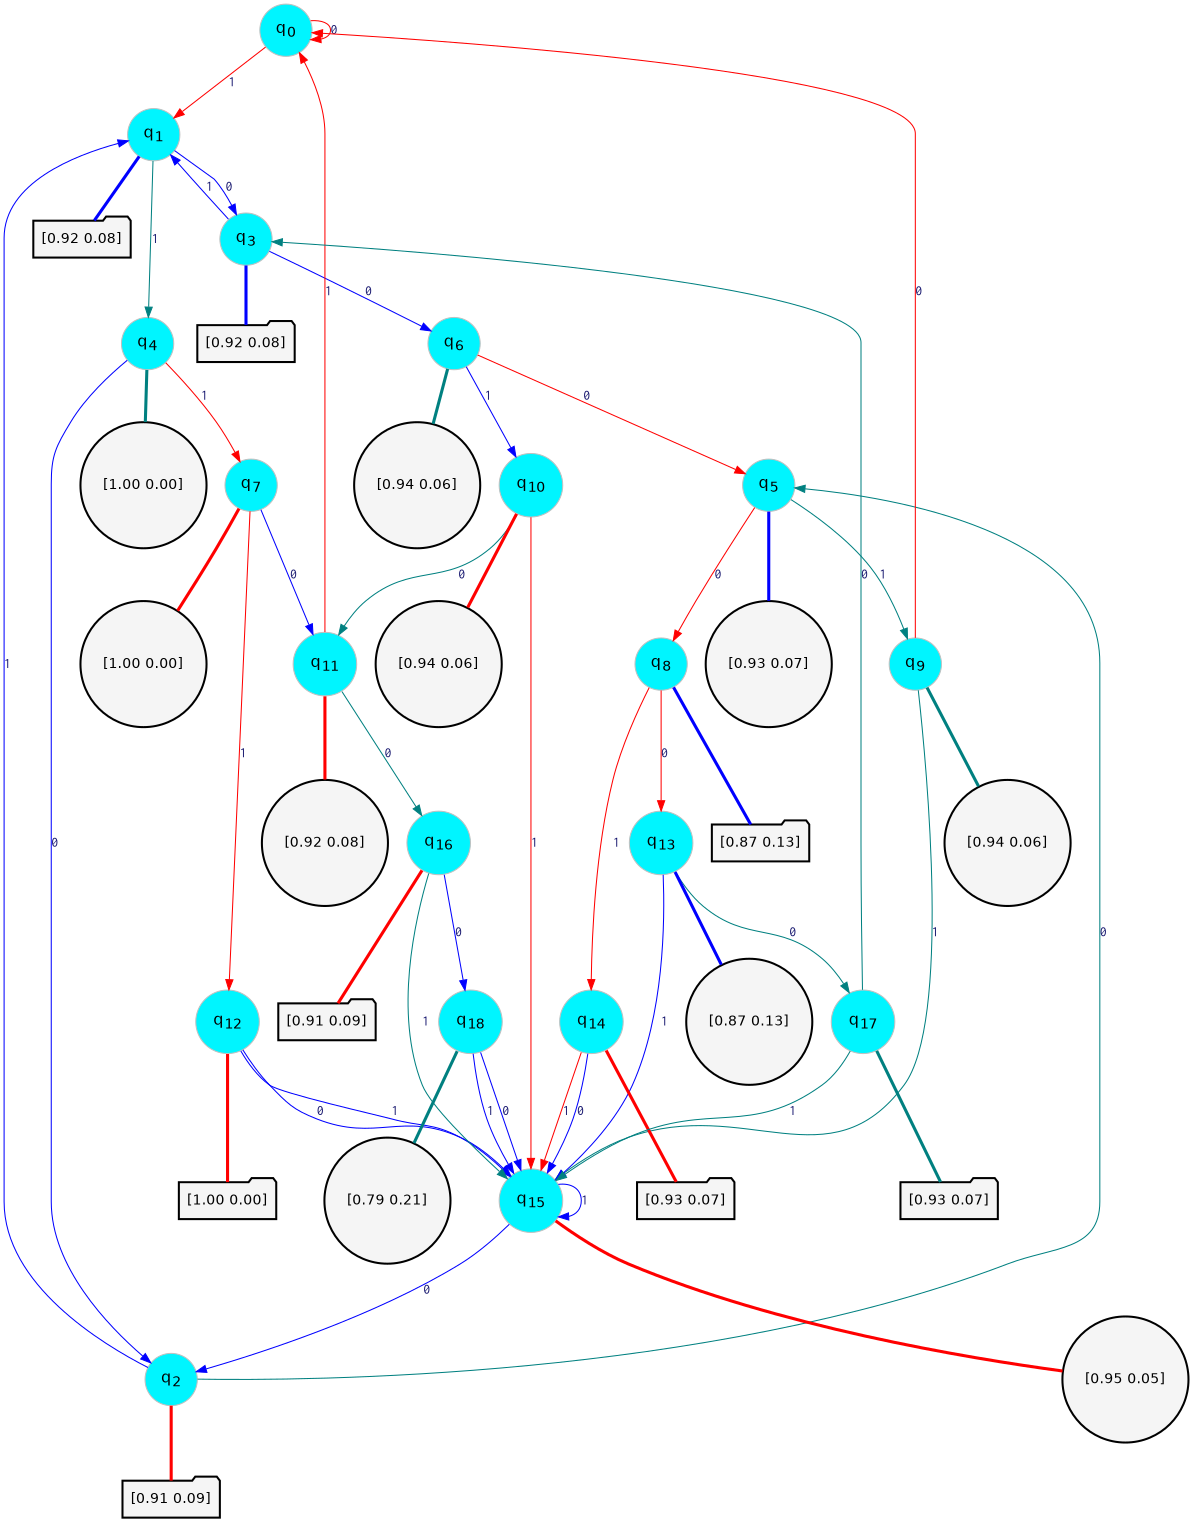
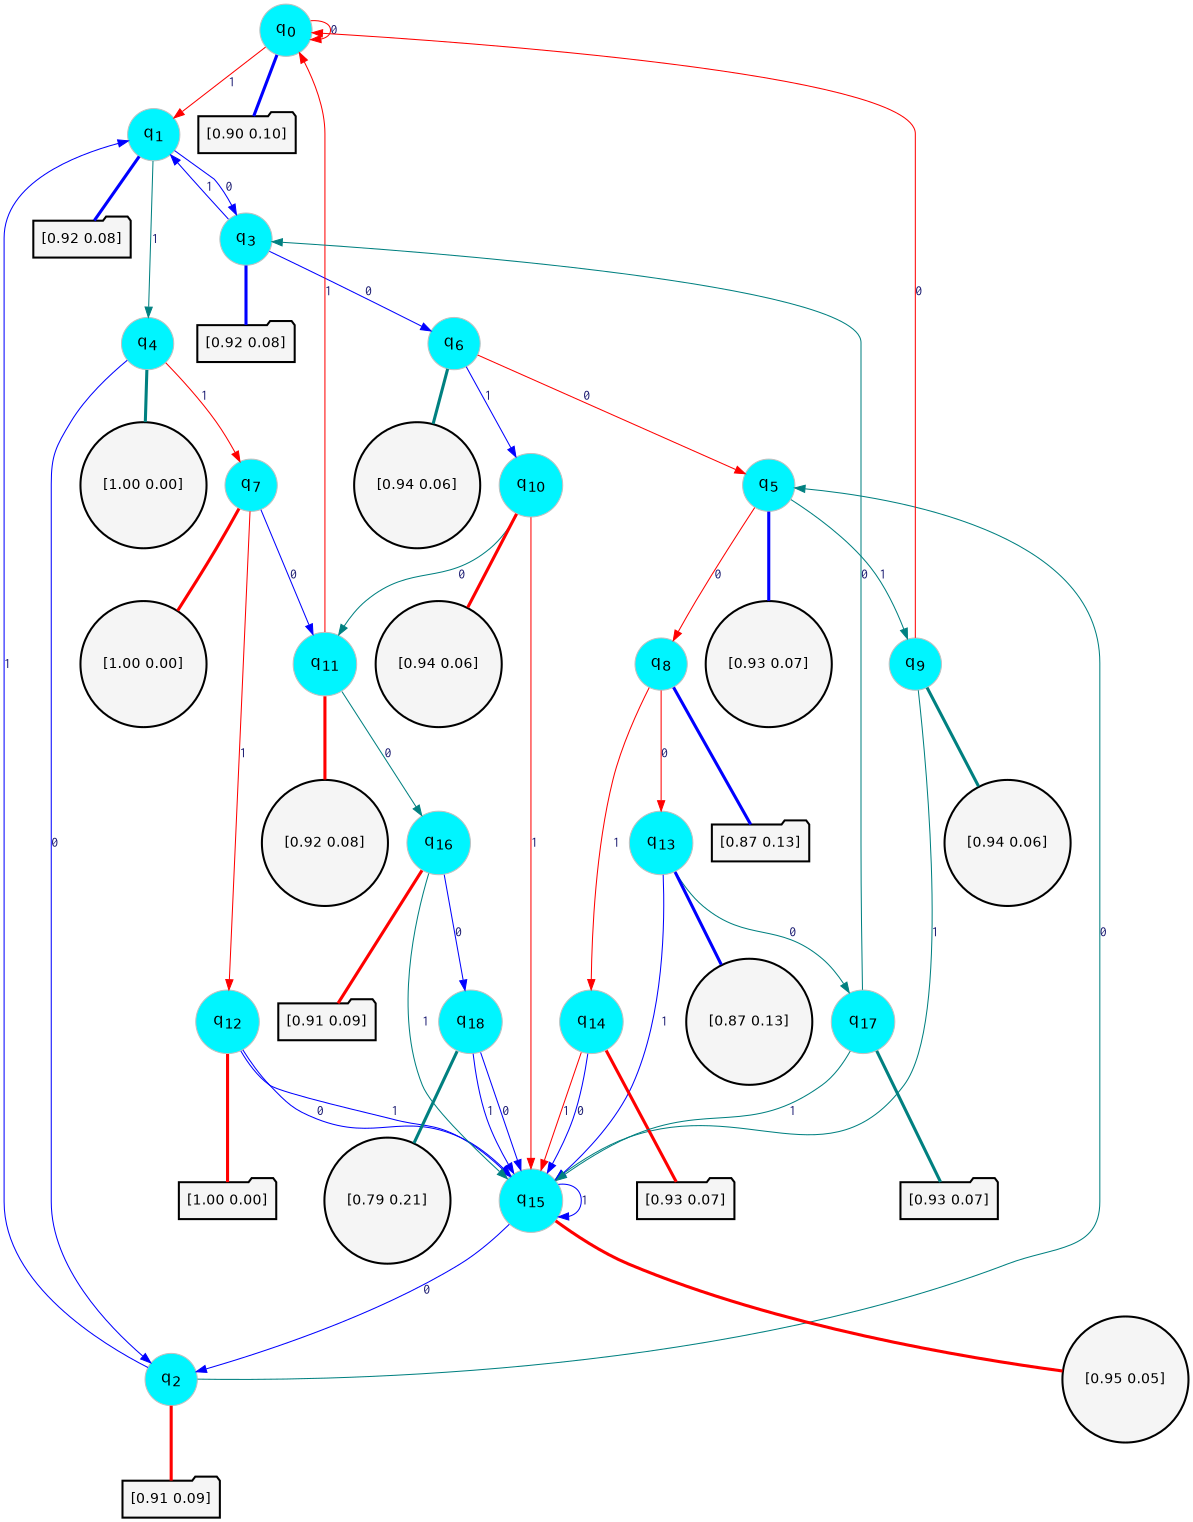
none -> (247, 135)
